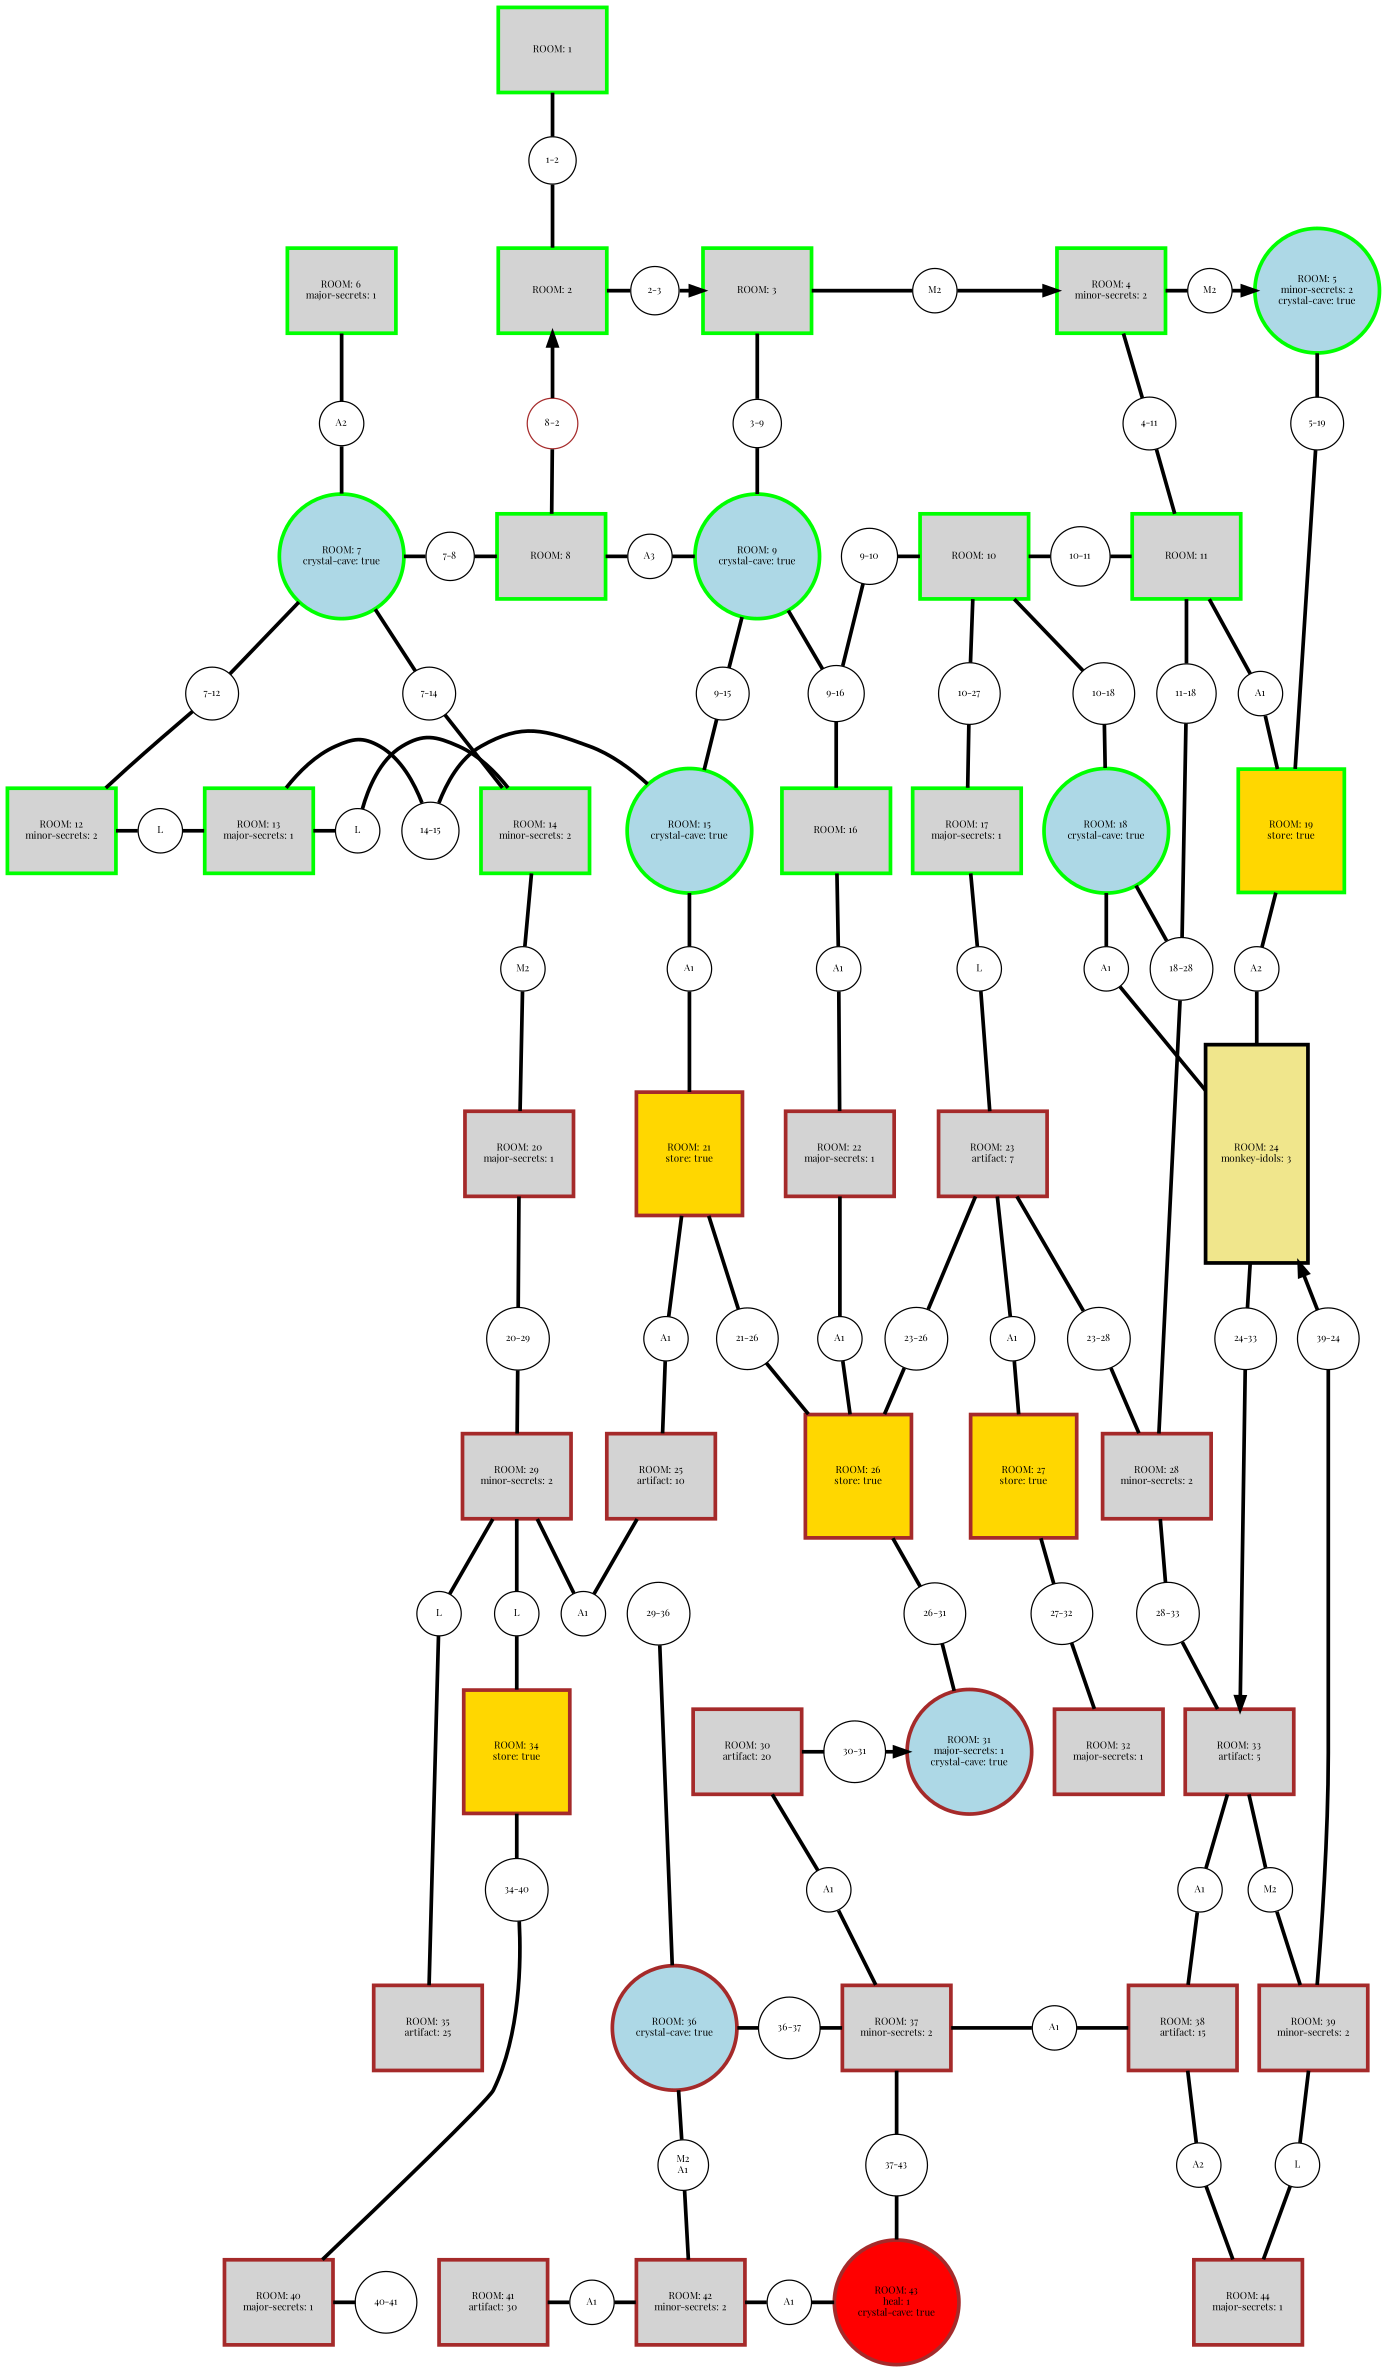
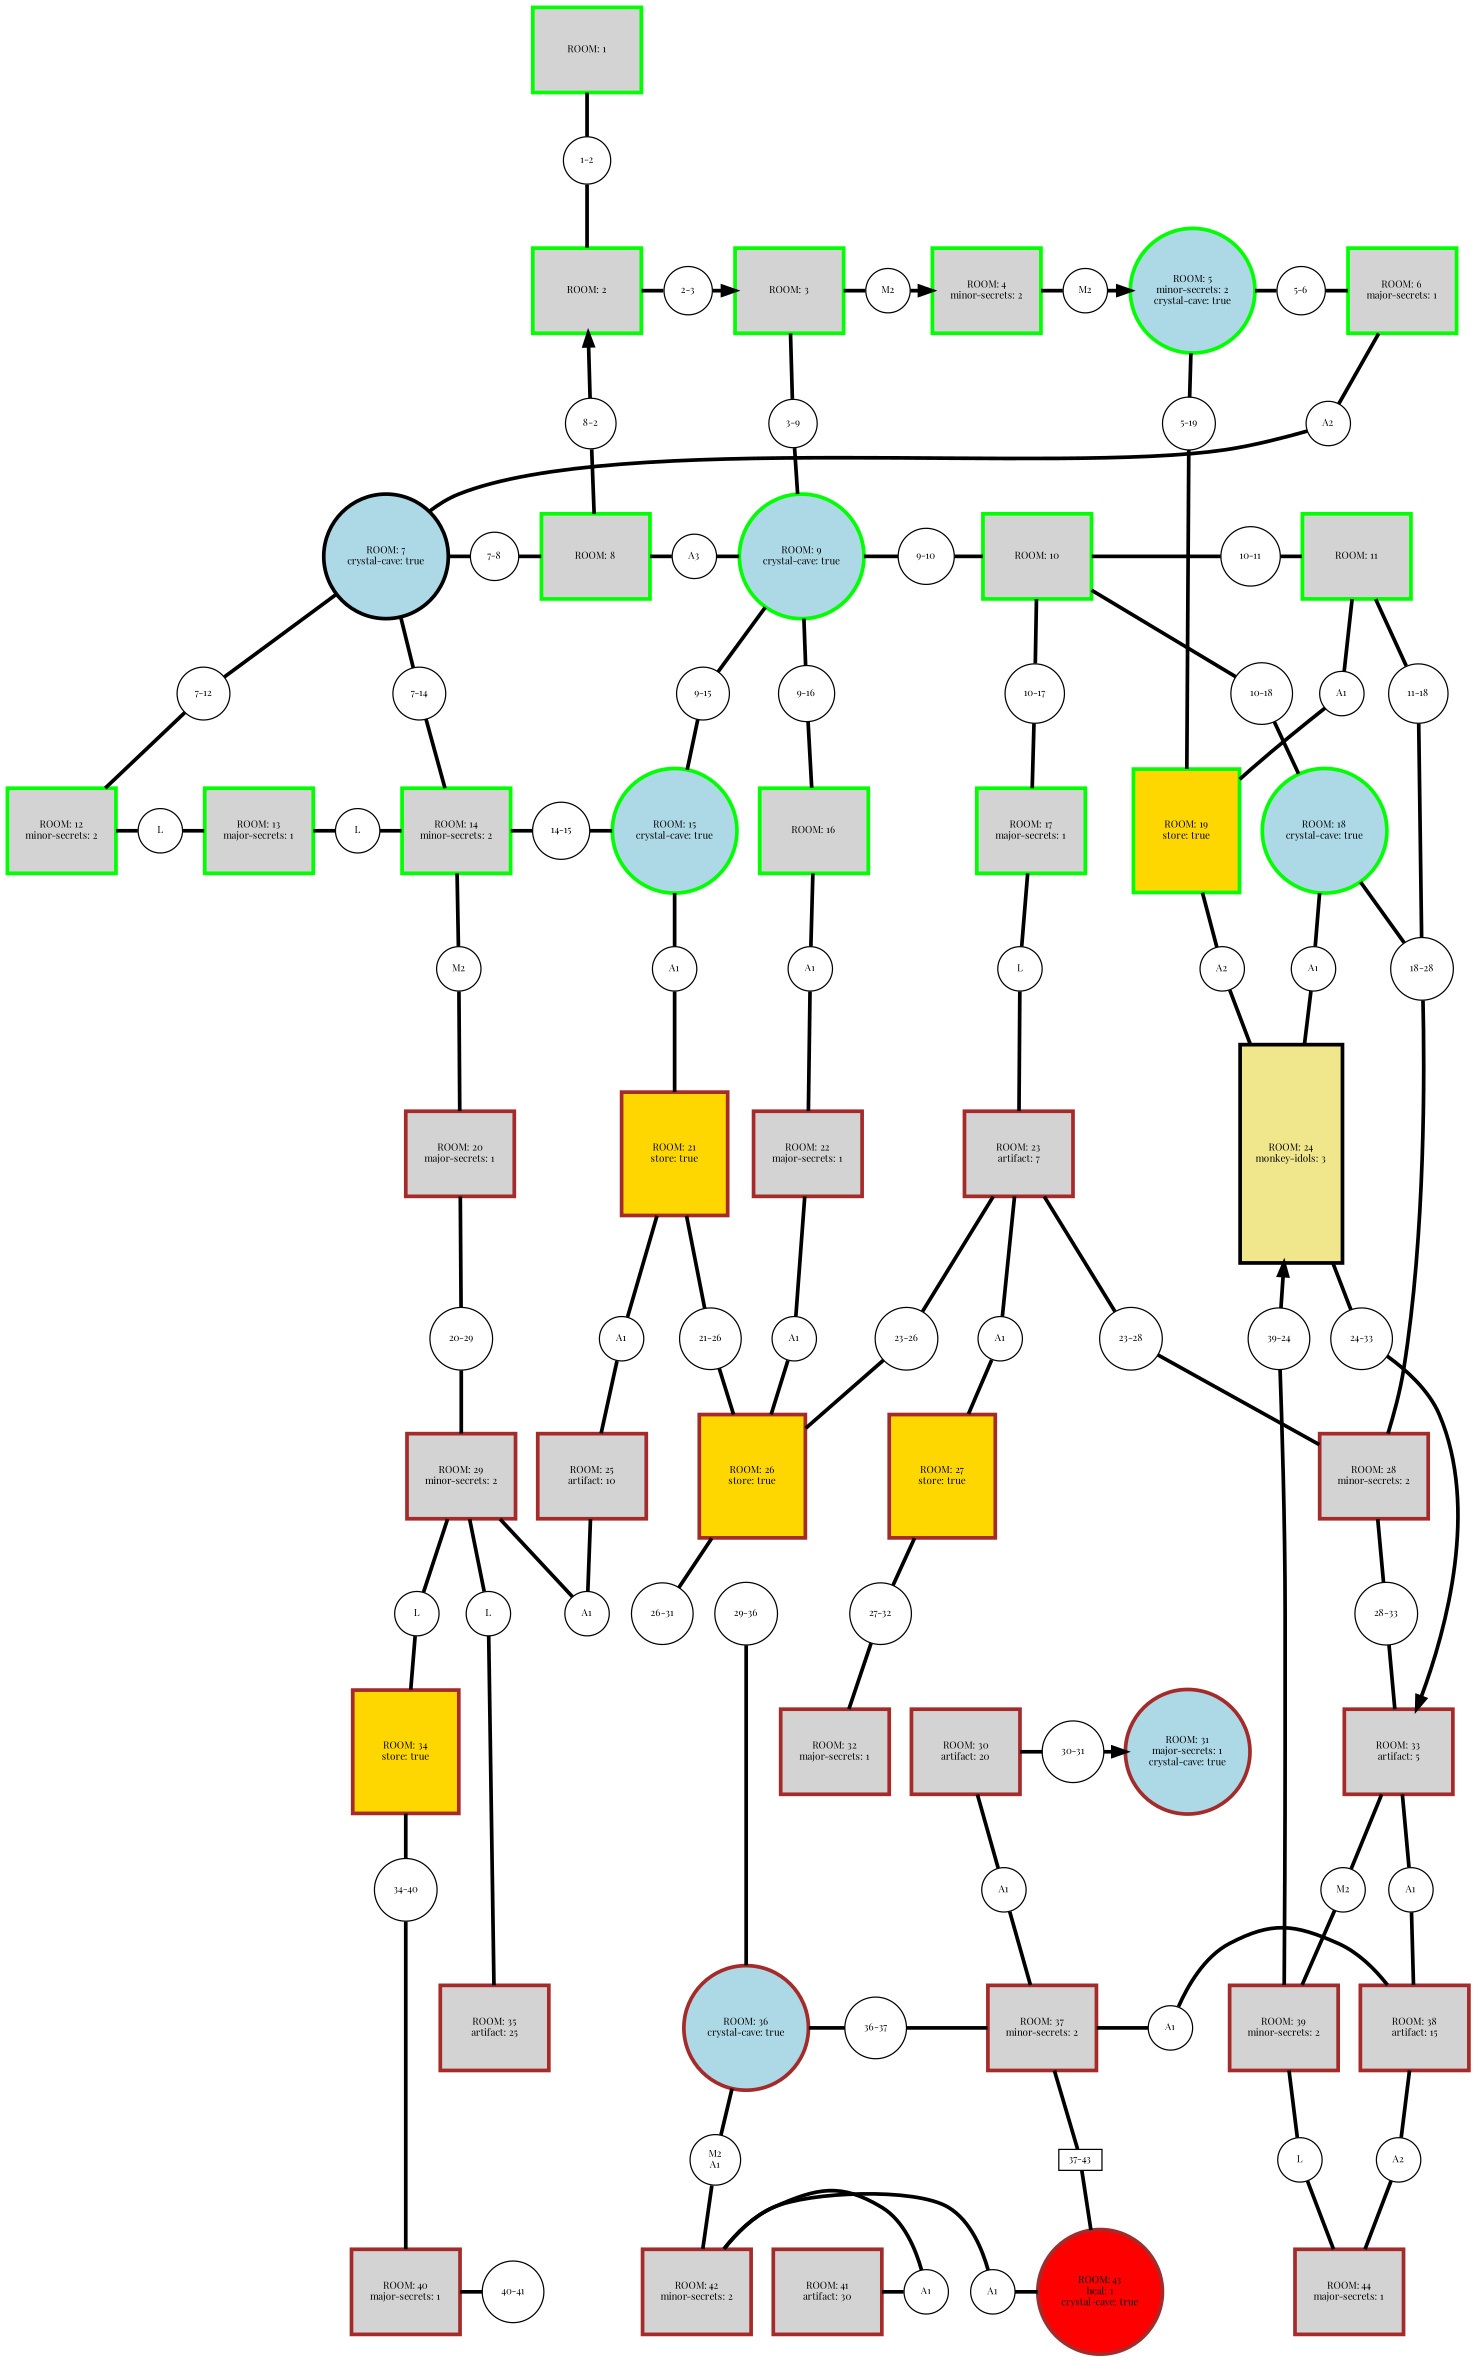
none -> (1301, 291)
(553, 424) -> (591, 424)
(1149, 424) -> none
(342, 556) -> (386, 556)
(853, 625) -> (881, 556)
(969, 694) -> (1035, 694)
(361, 740) -> (521, 831)
(948, 1667) -> none
(897, 2165) -> (1080, 2160)
